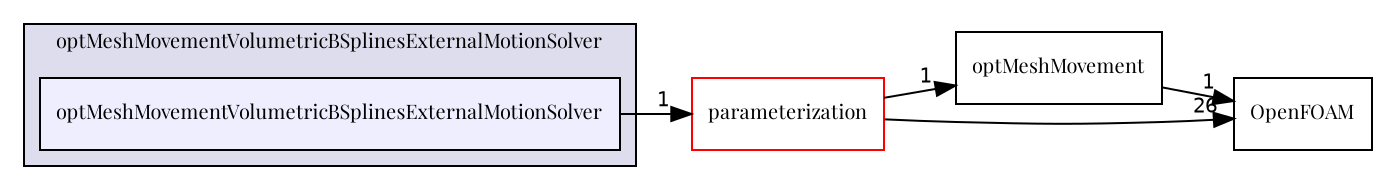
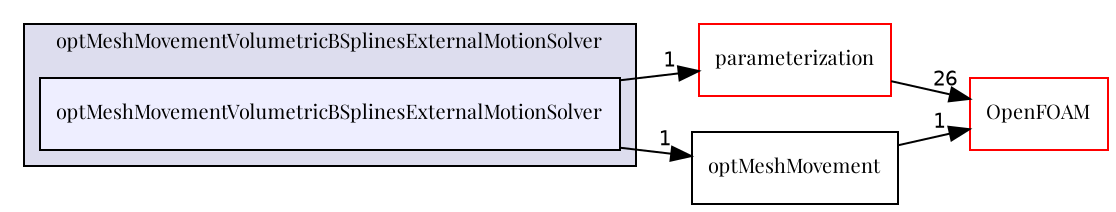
(910, 93) -> (648, 151)
(1303, 114) -> (1039, 114)
